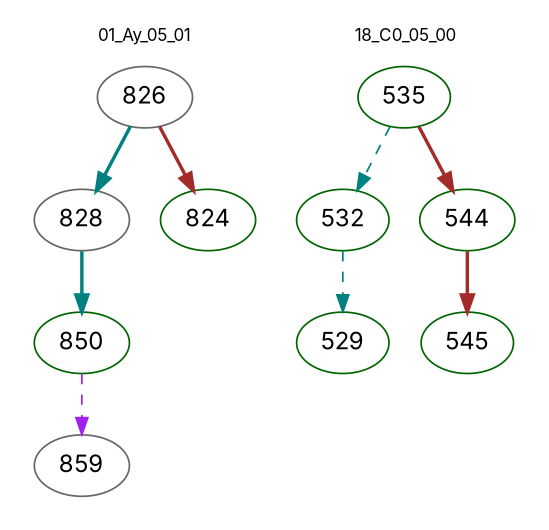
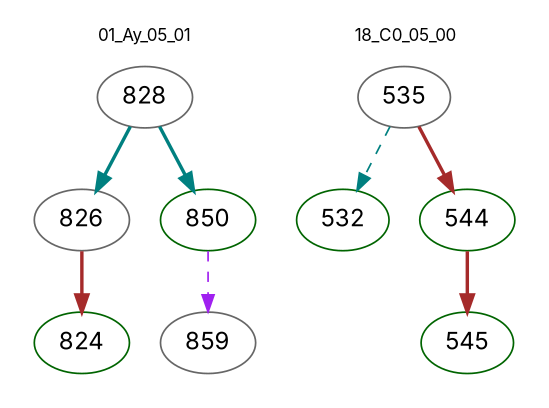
(404, 97) -> (404, 97)
(117, 151) -> (117, 151)
(343, 343) -> none
